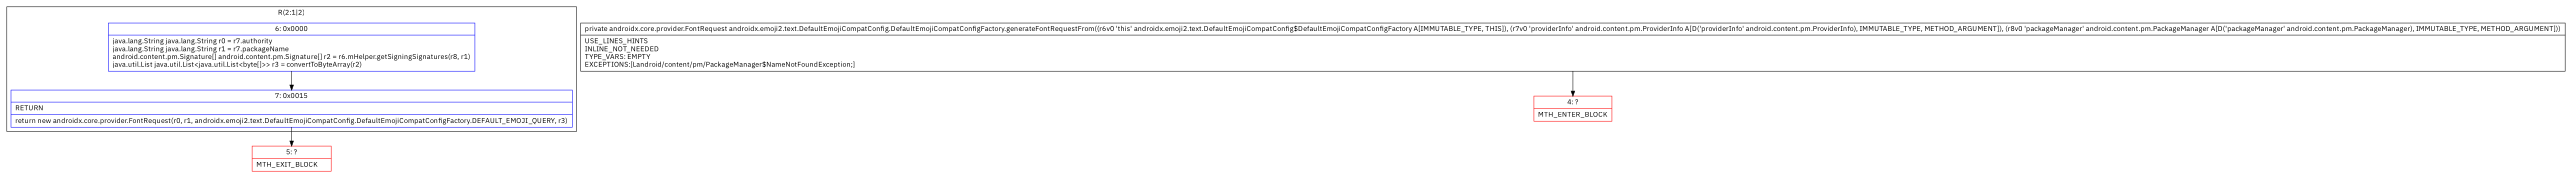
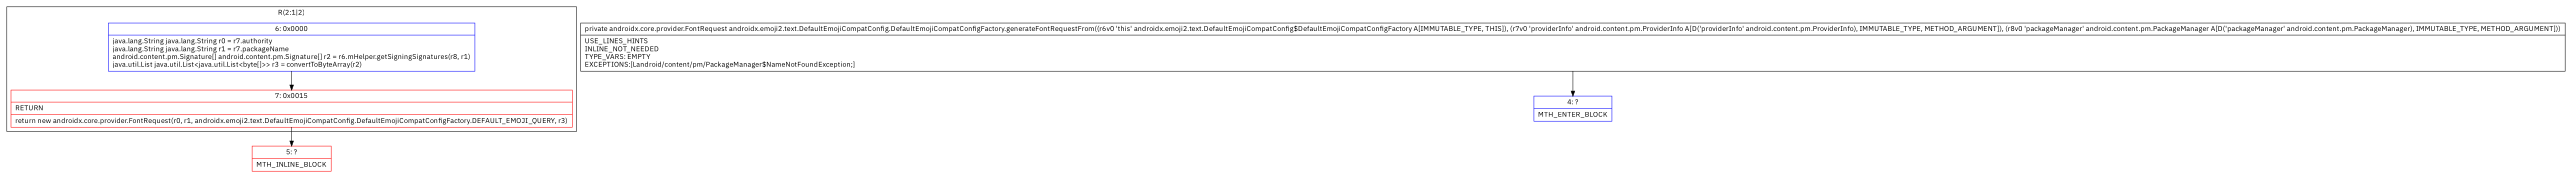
(292, 109) -> (292, 109)
(1573, 109) -> (1573, 109)
(287, 165) -> (292, 165)
